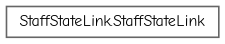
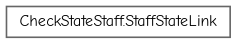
(113, 22) -> (118, 22)
